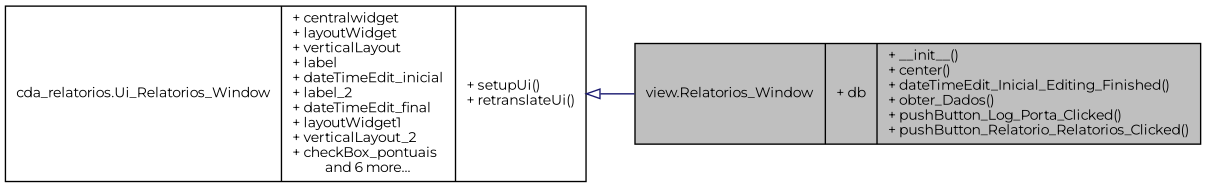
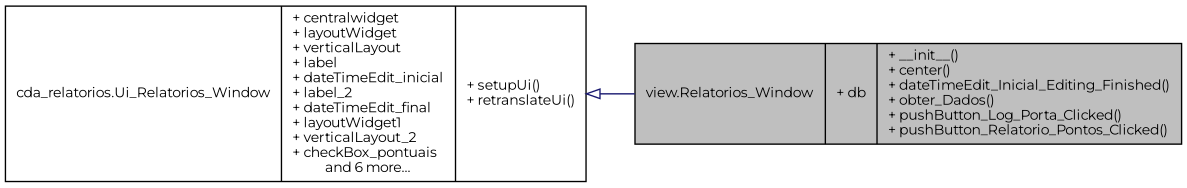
(1039, 131) -> (1028, 131)
